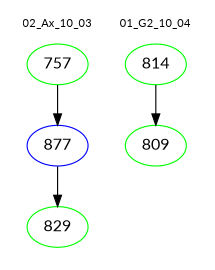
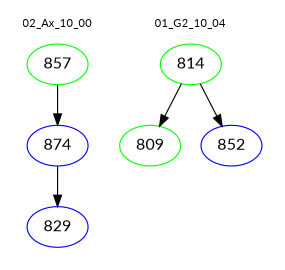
(58, 24) -> (58, 24)
(58, 64) -> (58, 64)
(58, 146) -> (58, 146)
none -> (231, 146)
(58, 227) -> (58, 227)
